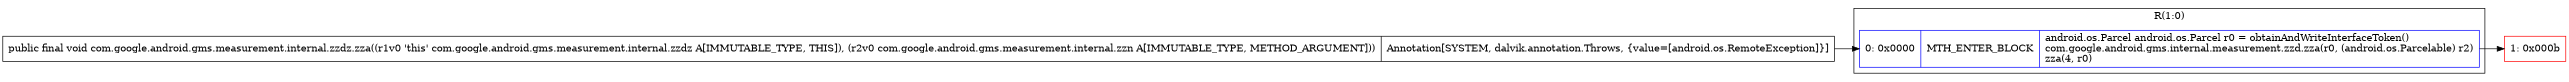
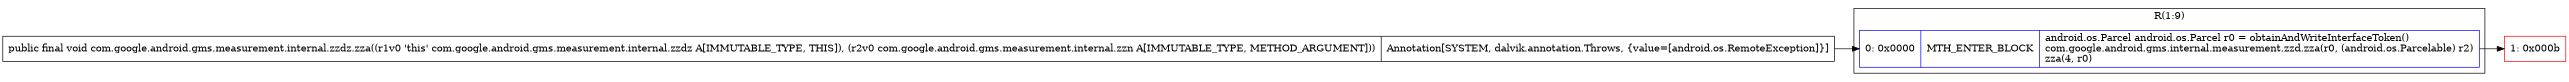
(2169, 16) -> (2169, 16)
